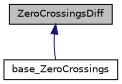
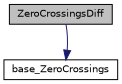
(54, 47) -> (67, 37)
